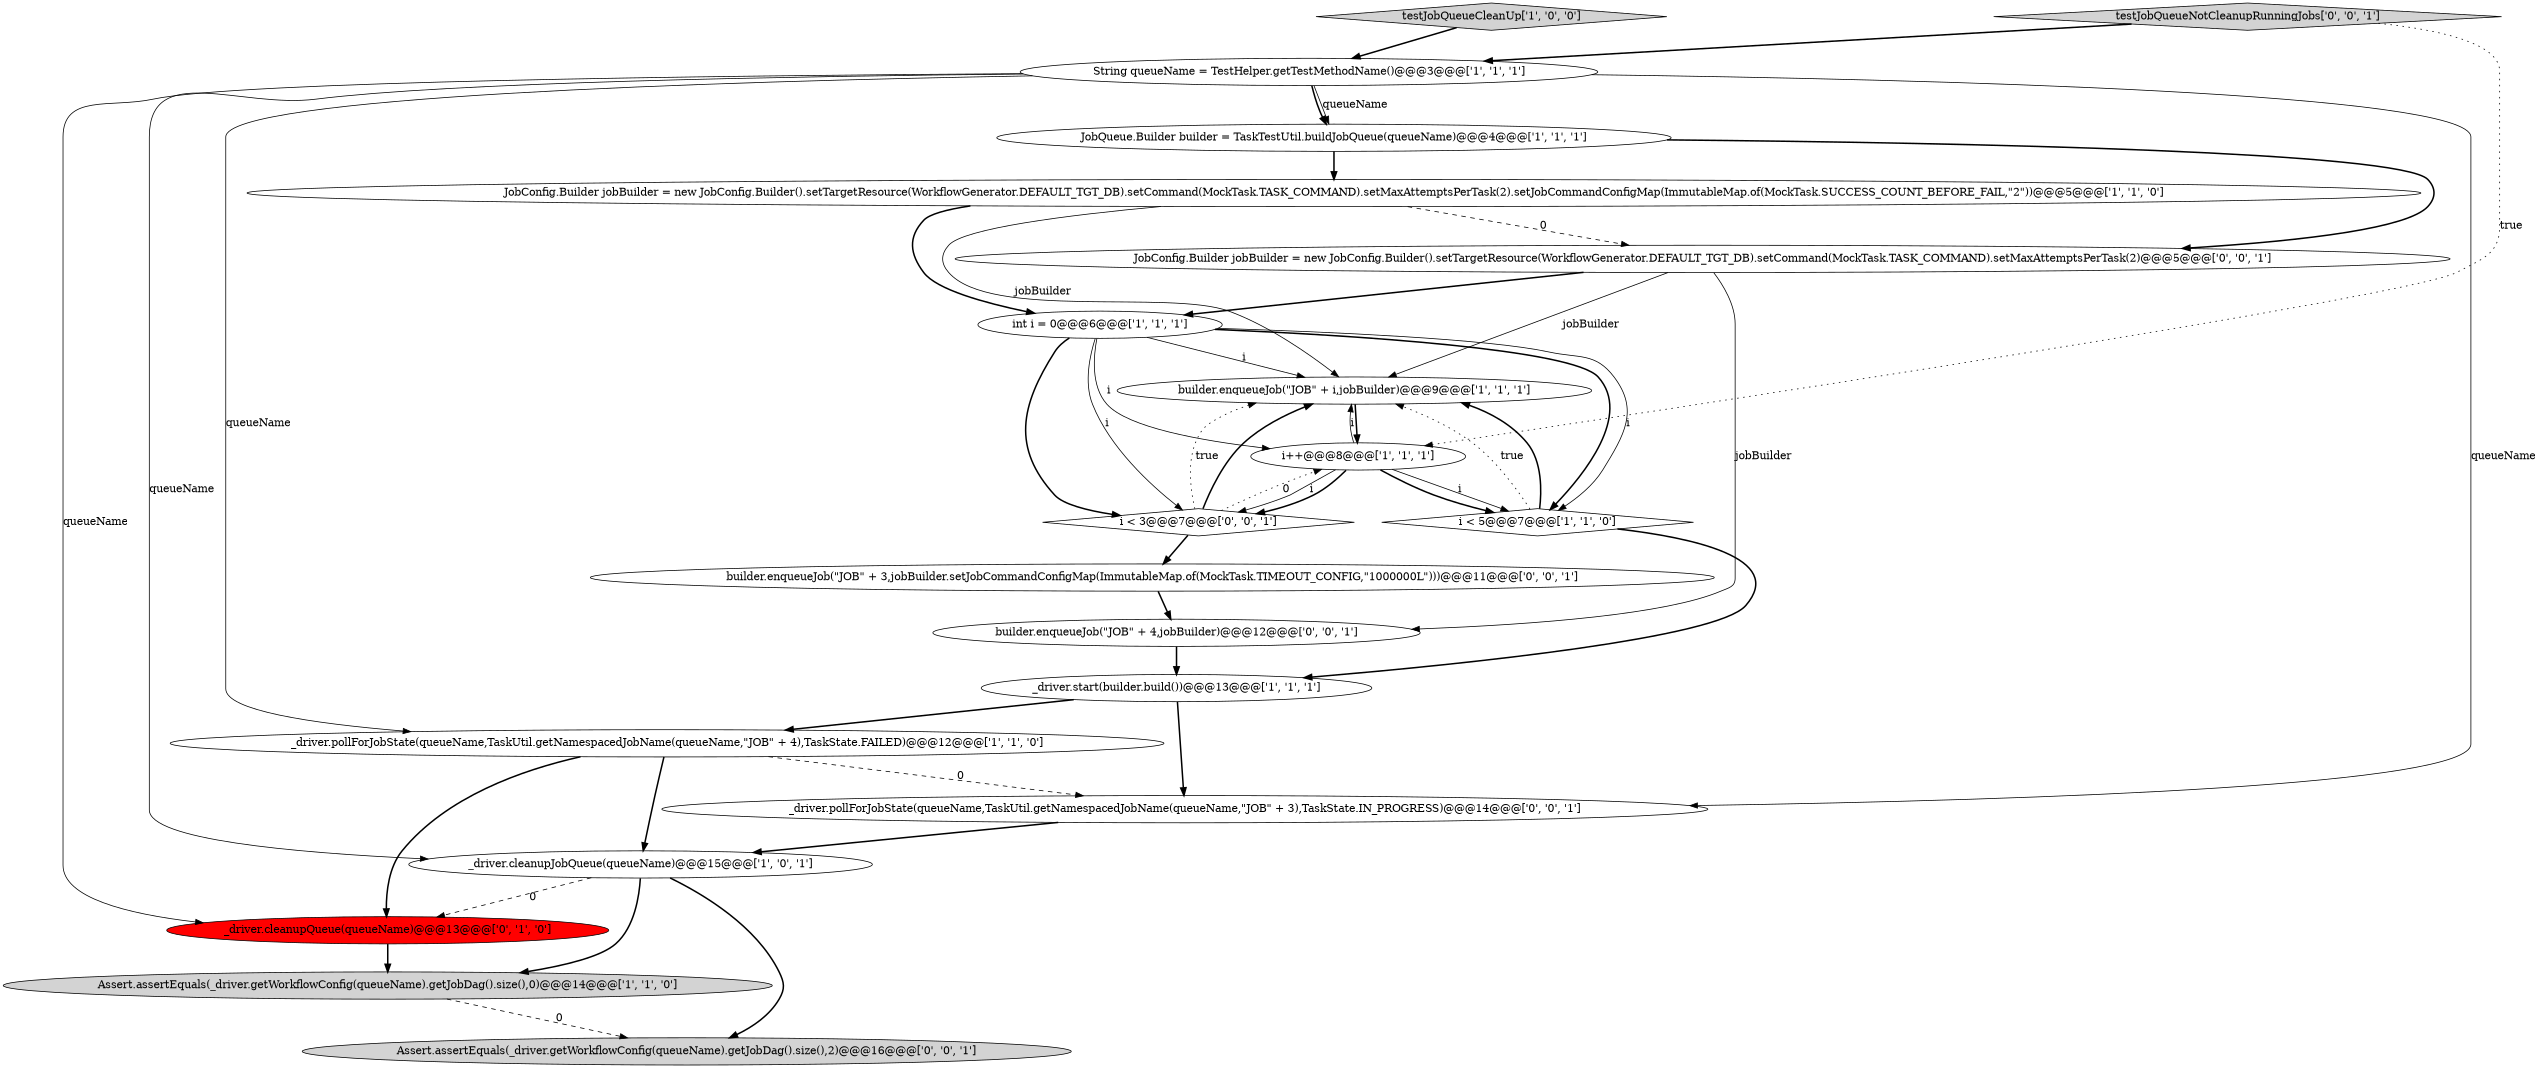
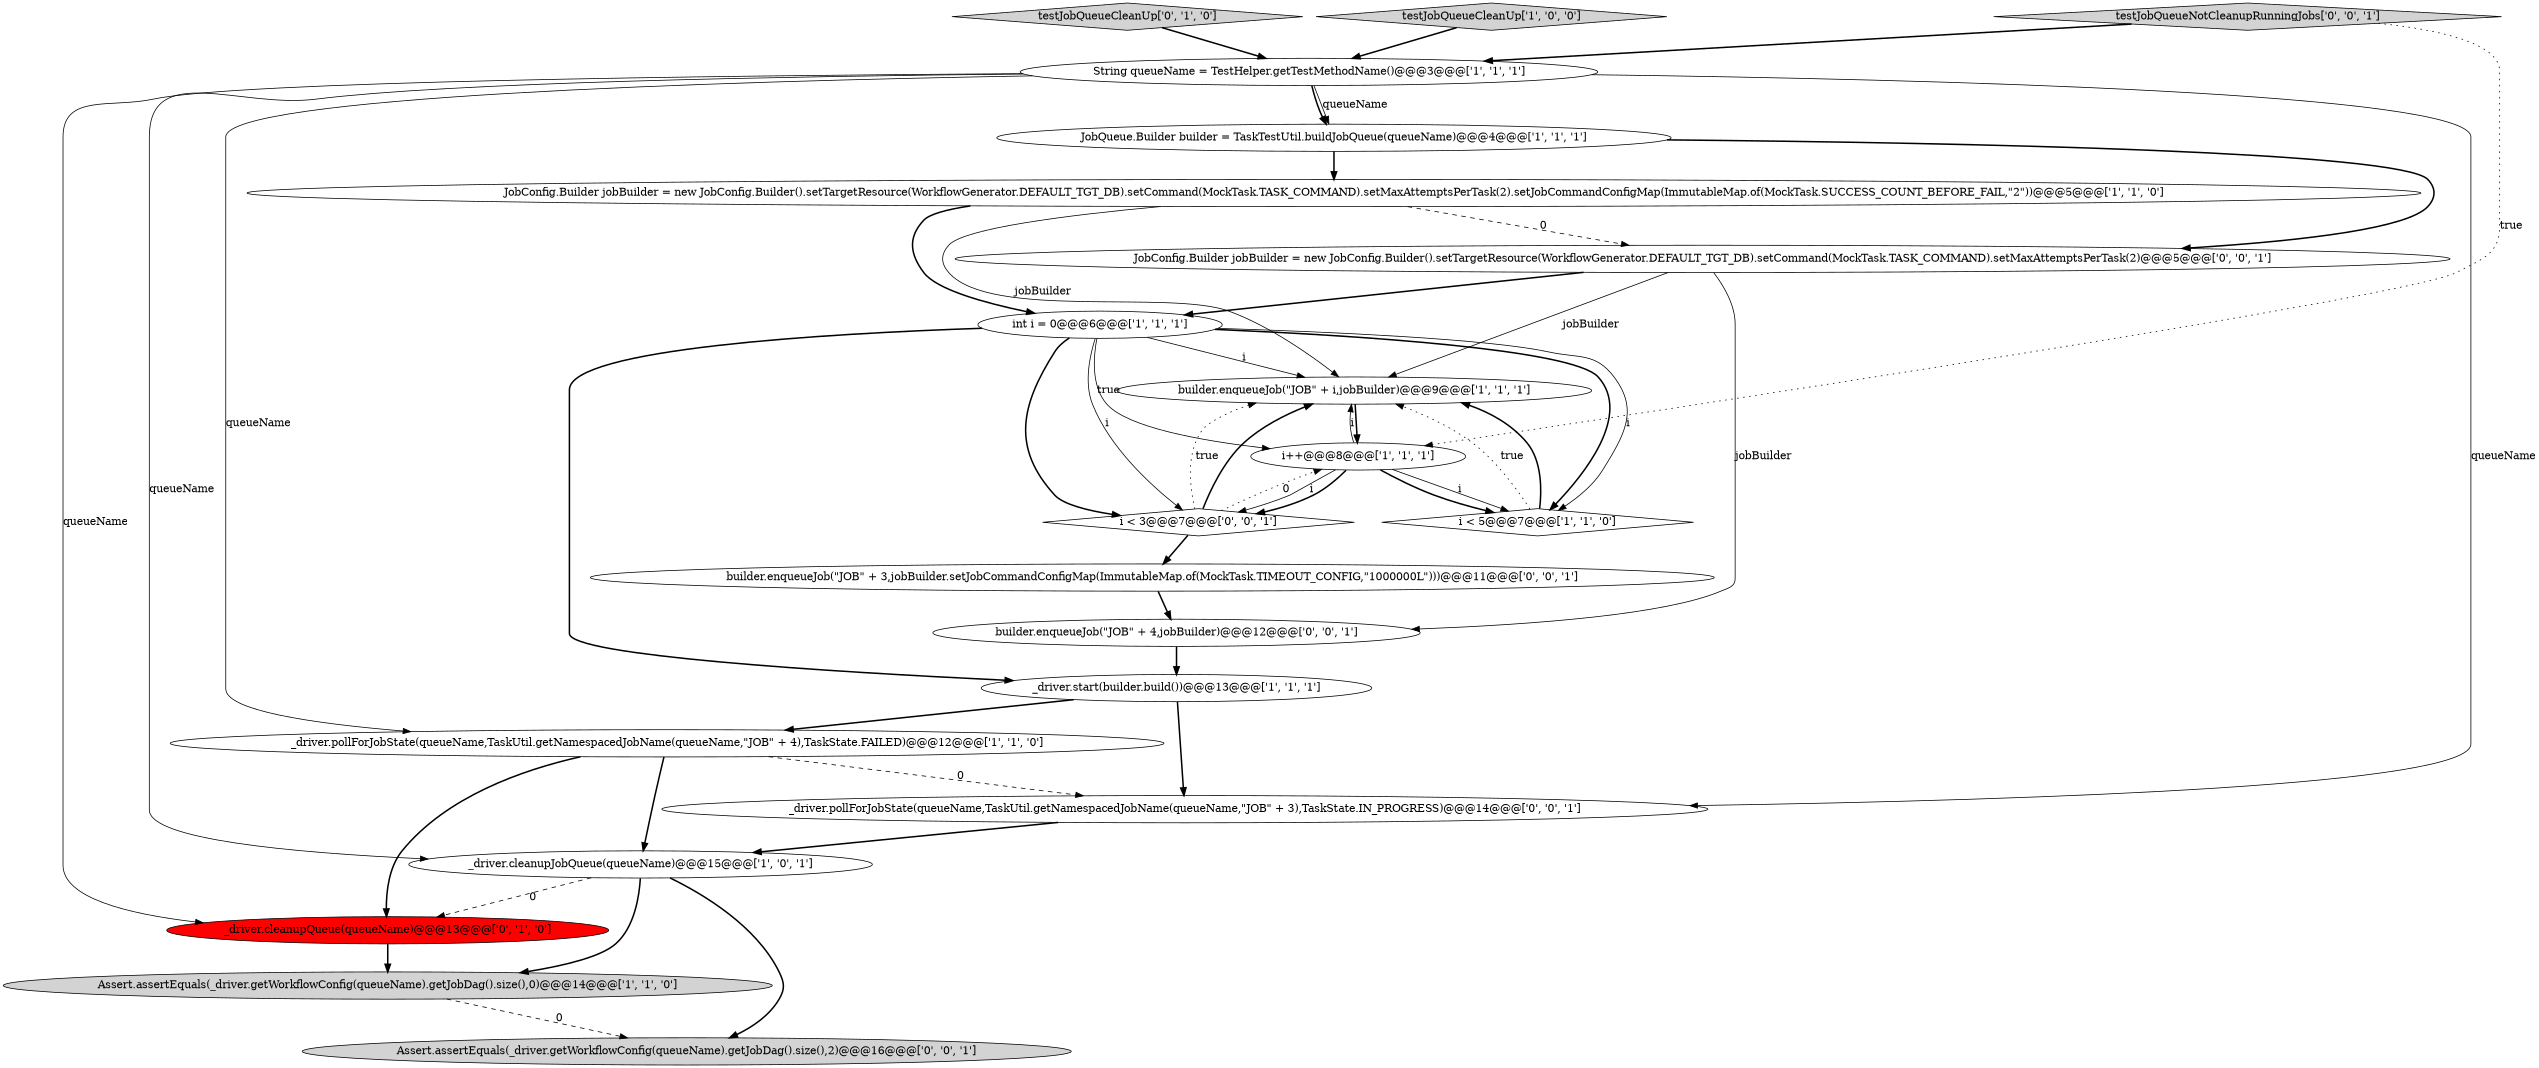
none -> (1127, 17)
(1109, 391) -> (1109, 391)
(1621, 642) -> (569, 520)
